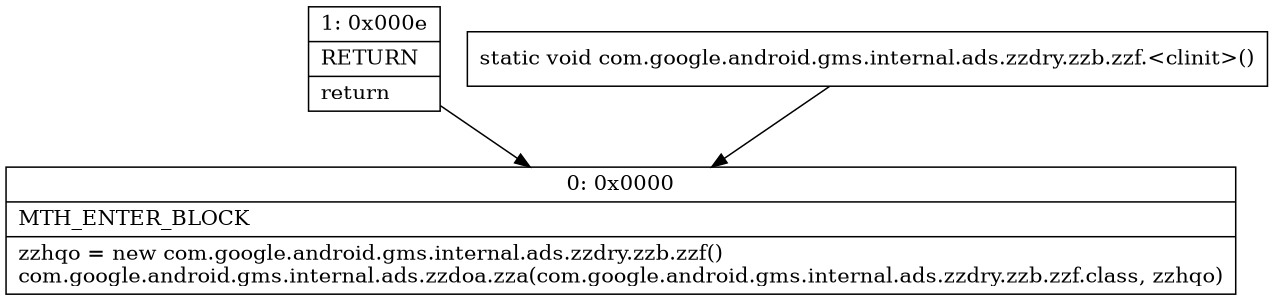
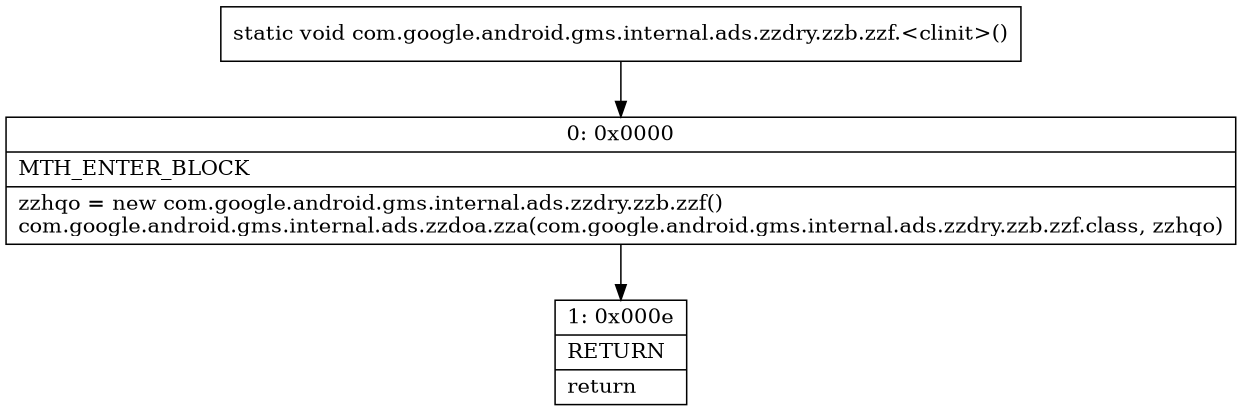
(479, 132) -> (621, 265)
